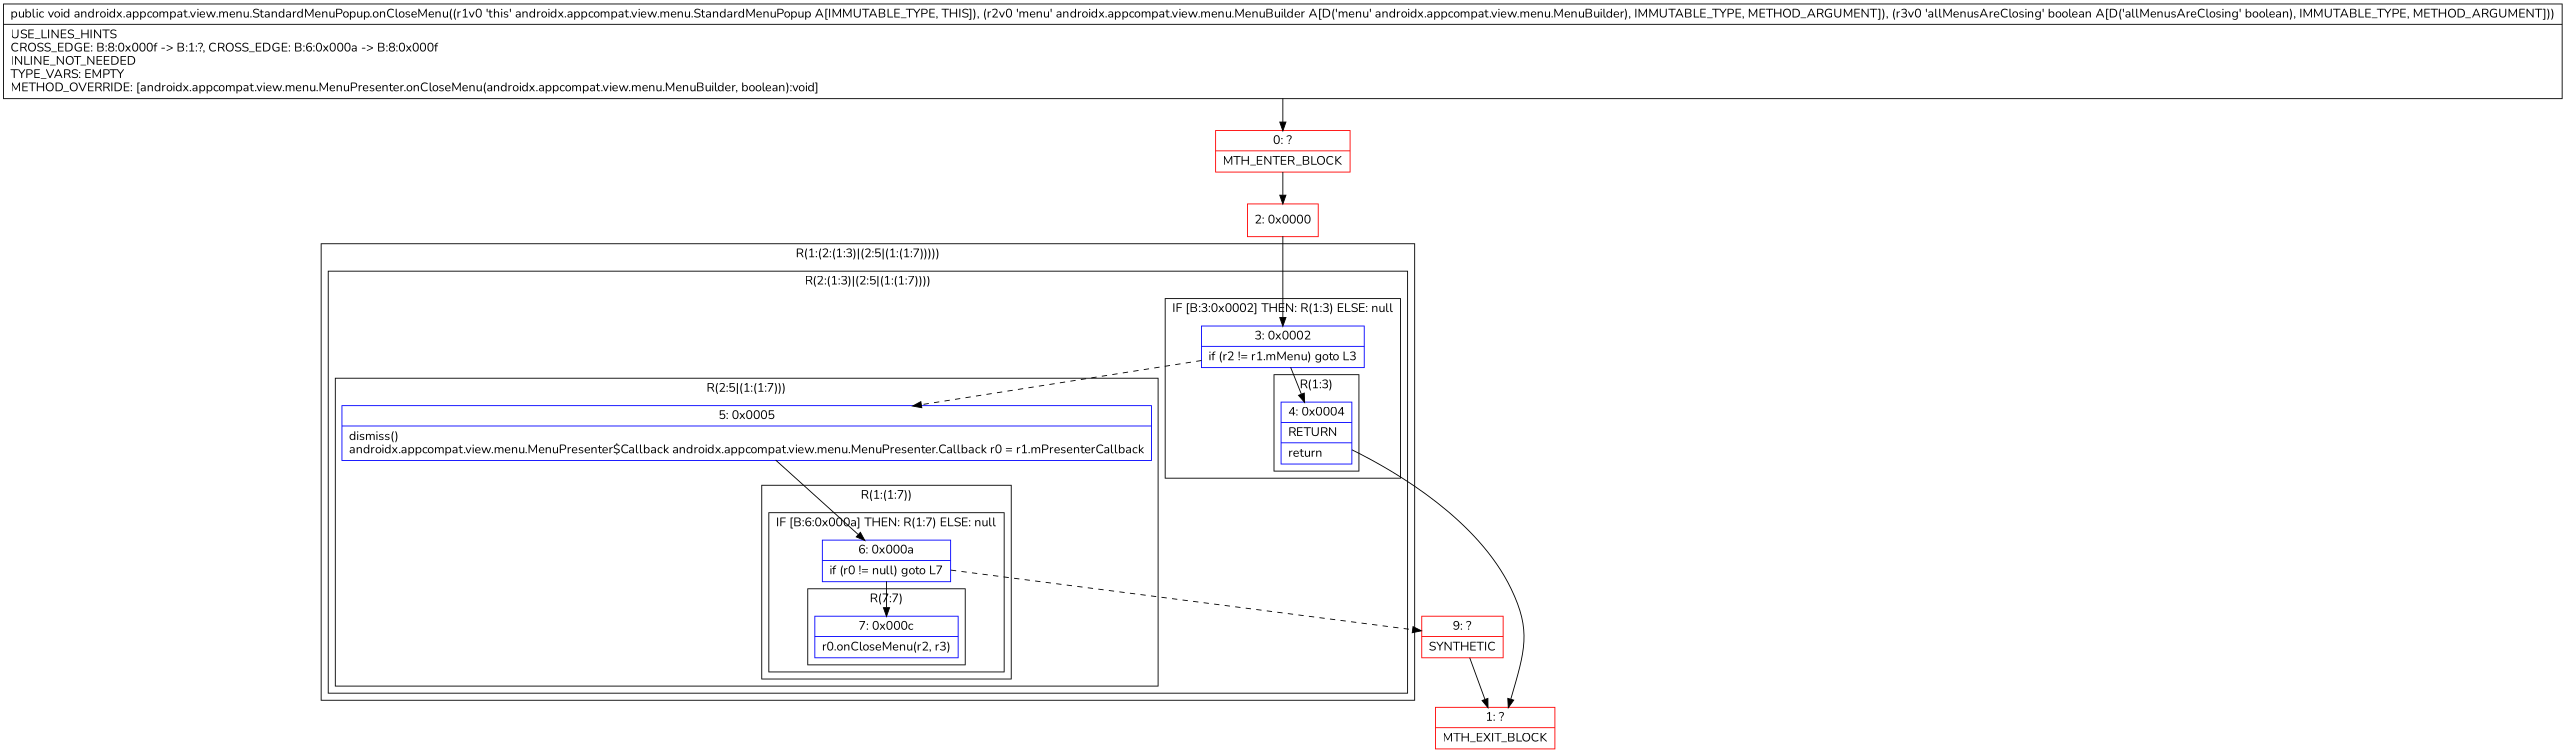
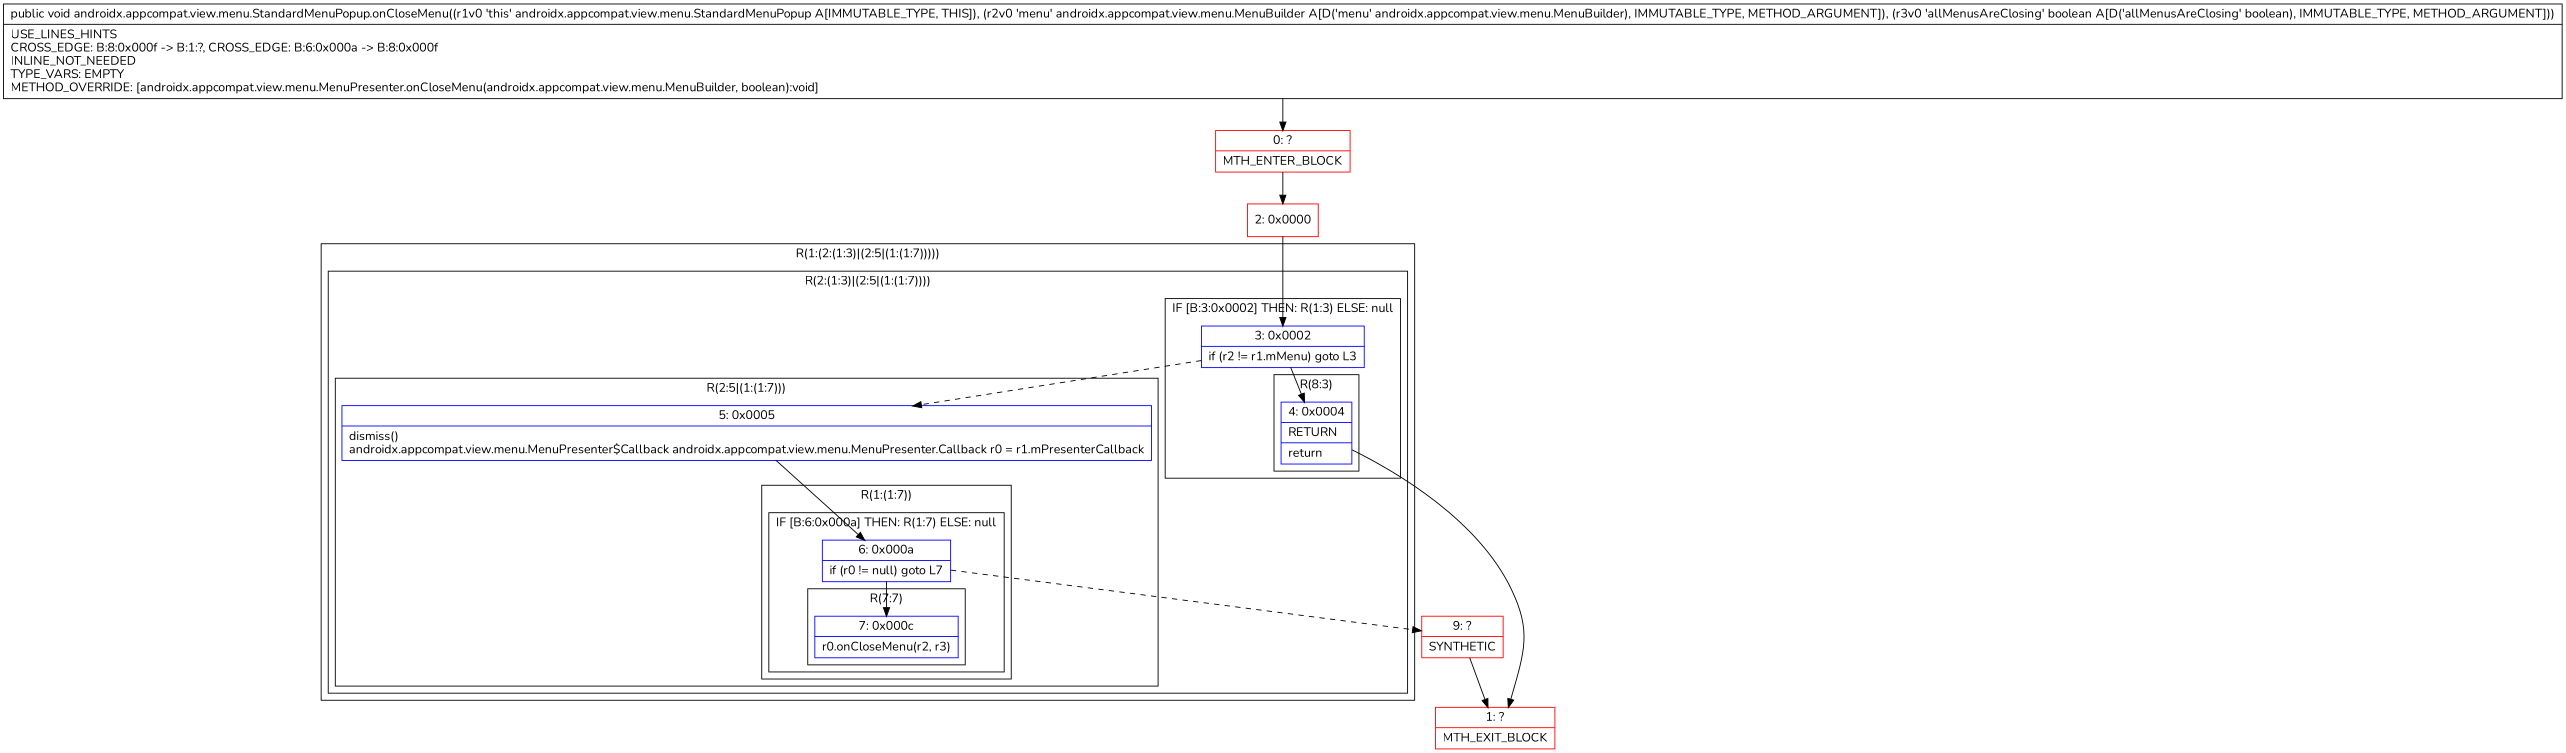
(1316, 385) -> (1316, 385)
